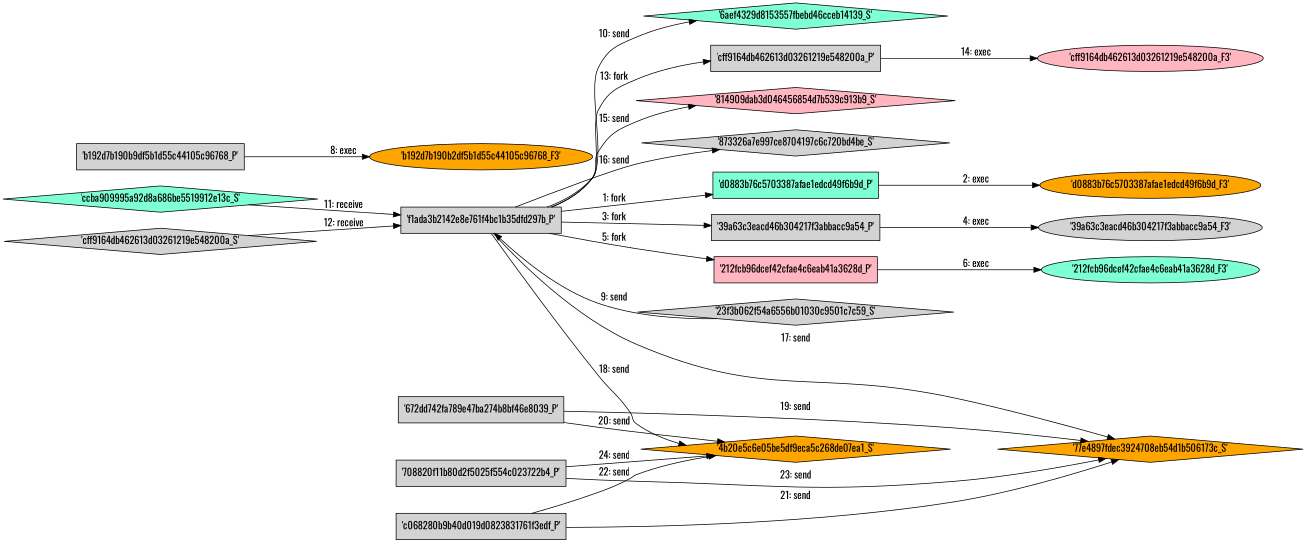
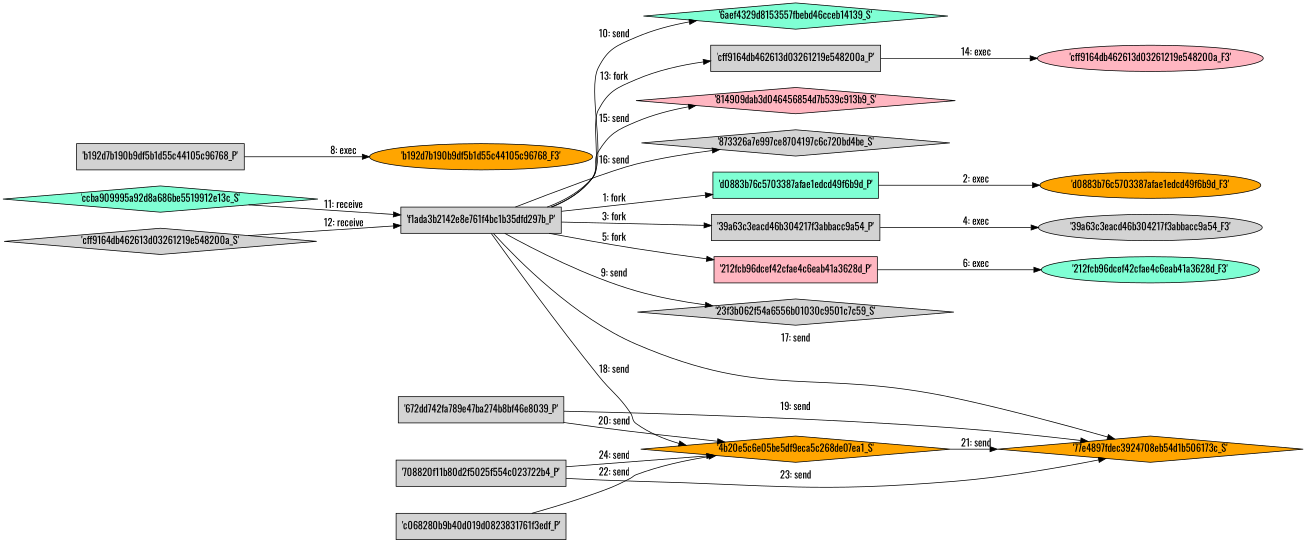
(481, 157) -> (481, 157)
(599, 304) -> (602, 279)
(842, 516) -> (970, 449)
